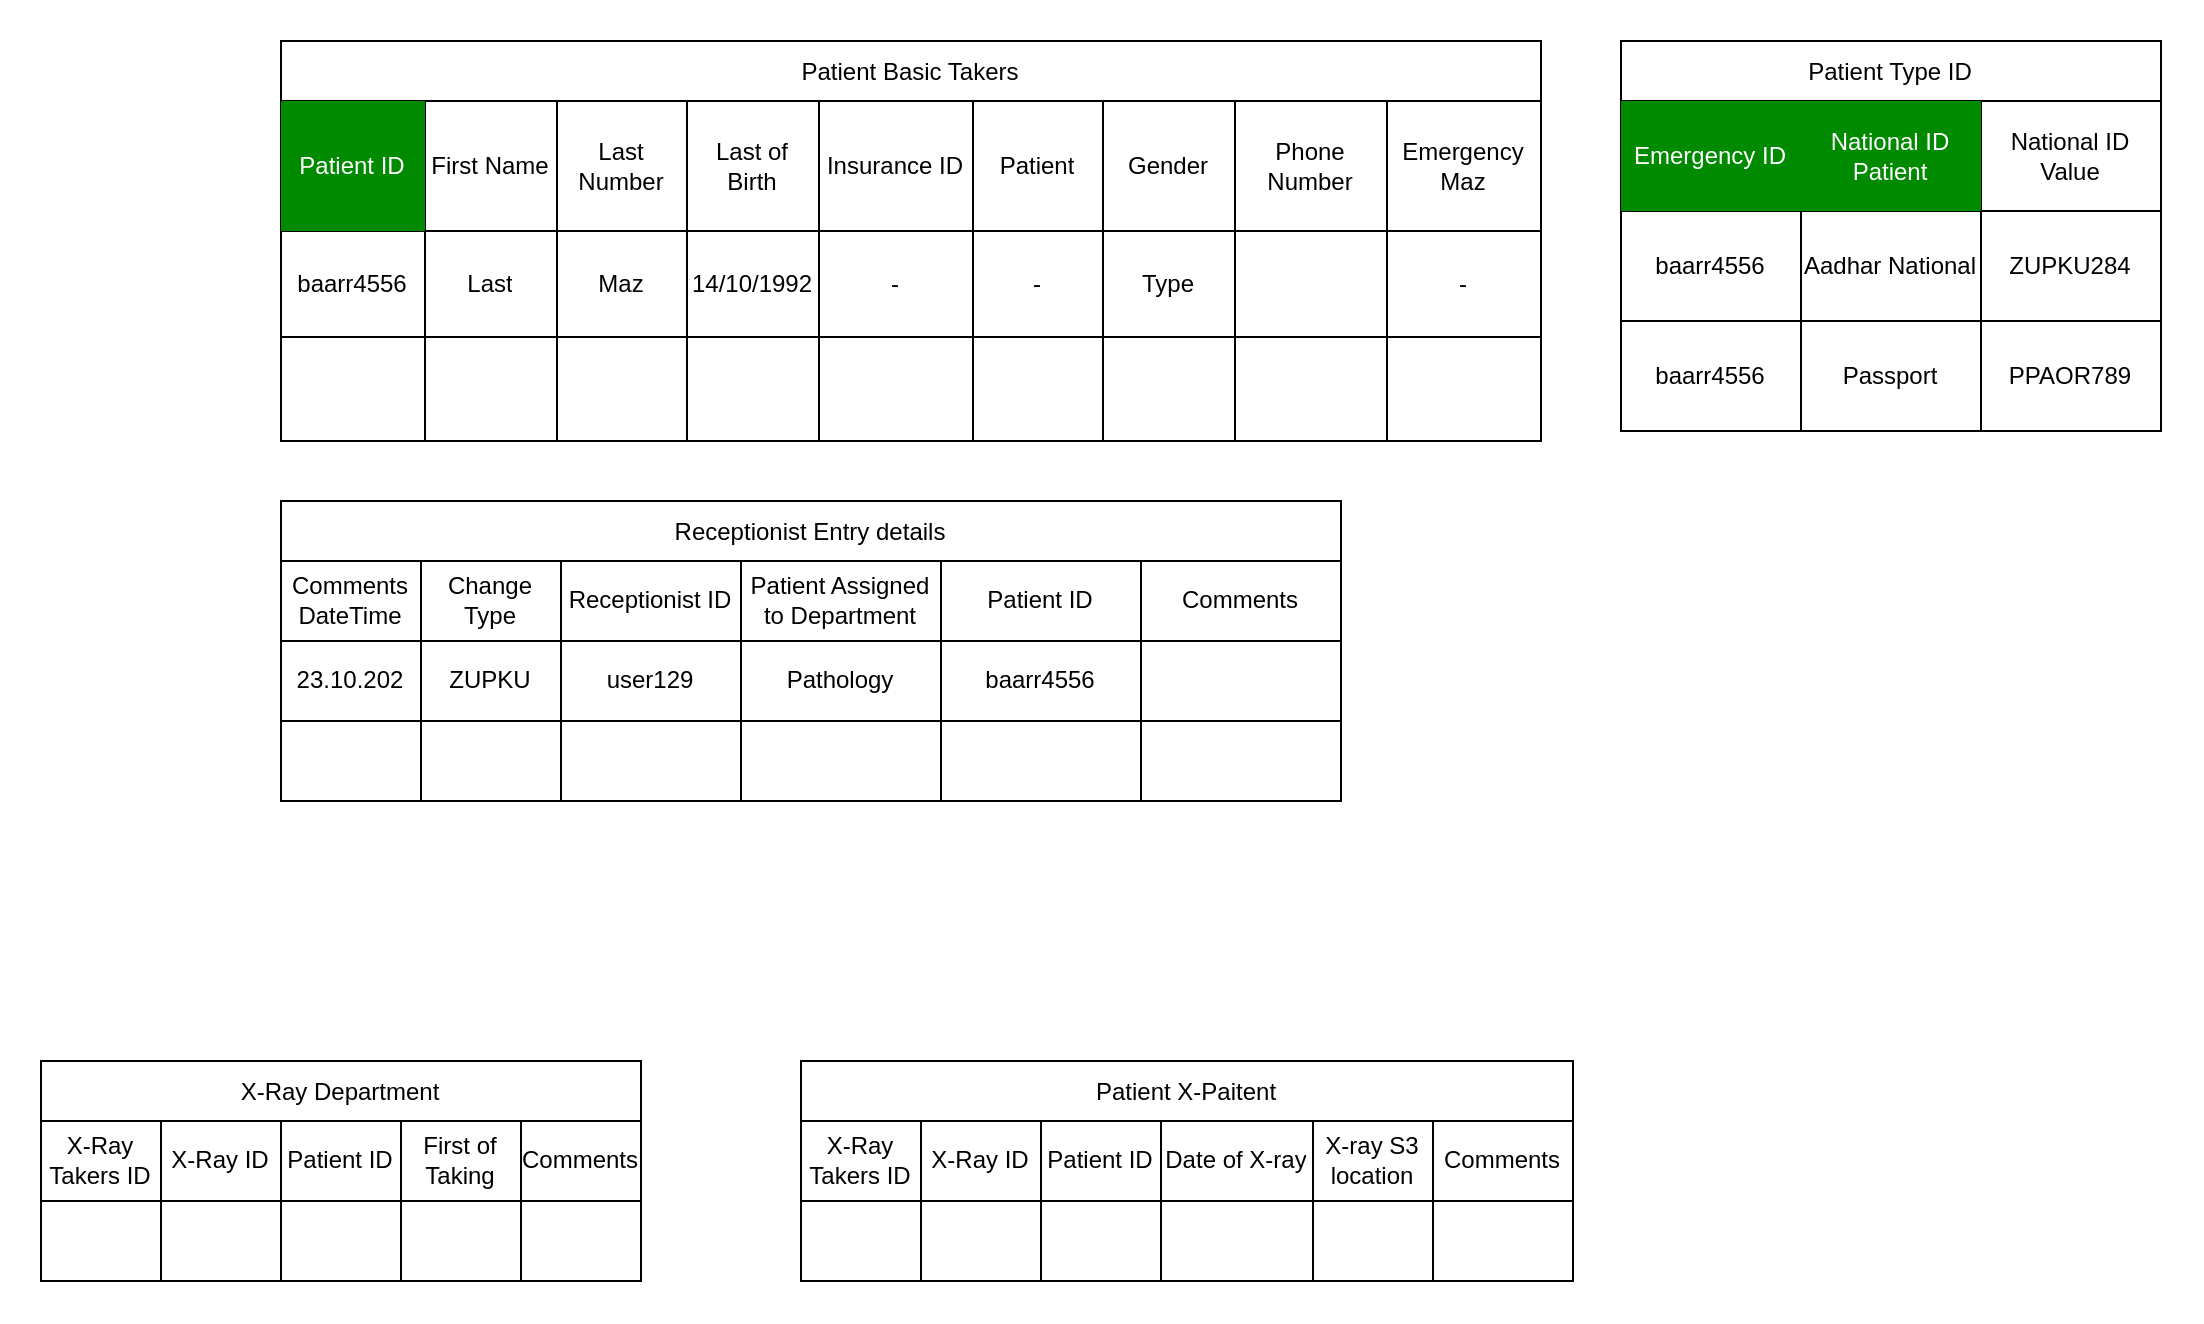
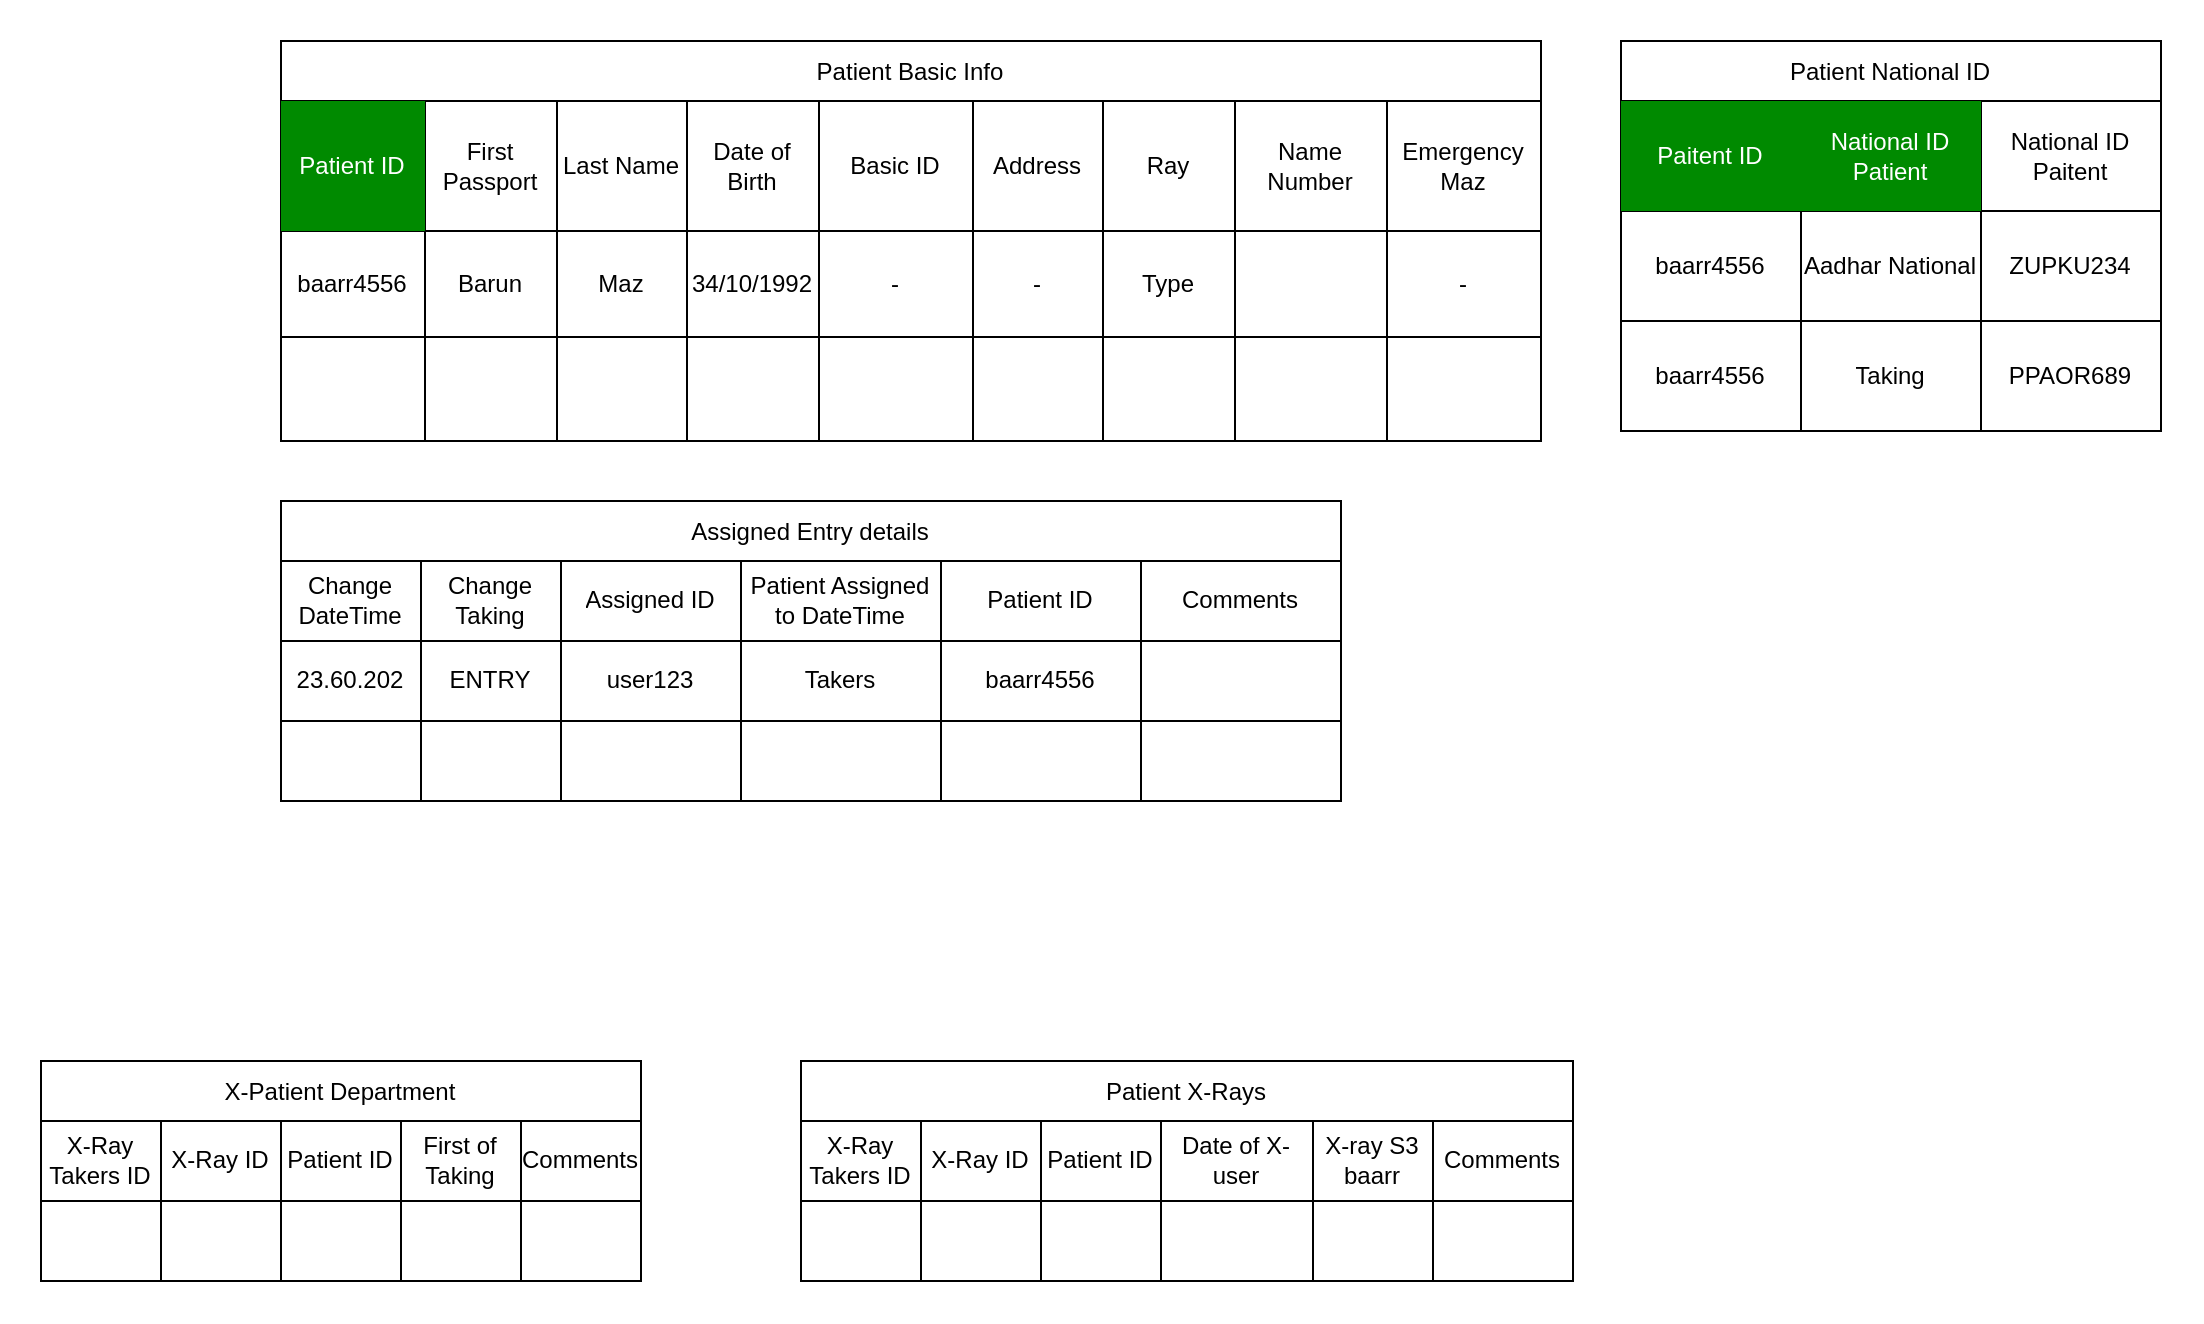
(910, 72) -> (910, 72)
(1890, 72) -> (1890, 72)
(1711, 157) -> (1711, 157)
(2071, 157) -> (2071, 157)
(491, 167) -> (491, 167)
(622, 167) -> (622, 167)
(753, 167) -> (753, 167)
(896, 167) -> (896, 167)
(1038, 167) -> (1038, 167)
(1169, 167) -> (1169, 167)
(1311, 167) -> (1311, 167)
(2071, 267) -> (2071, 267)
(491, 285) -> (491, 285)
(753, 285) -> (753, 285)
(1891, 377) -> (1891, 377)
(2071, 377) -> (2071, 377)
(810, 532) -> (810, 532)
(351, 601) -> (351, 601)
(491, 601) -> (491, 601)
(651, 601) -> (651, 601)
(841, 601) -> (841, 601)
(351, 681) -> (351, 681)
(491, 681) -> (491, 681)
(651, 681) -> (651, 681)
(841, 681) -> (841, 681)
(340, 1092) -> (340, 1092)
(1186, 1092) -> (1186, 1092)
(1237, 1161) -> (1237, 1161)
(1373, 1161) -> (1373, 1161)
